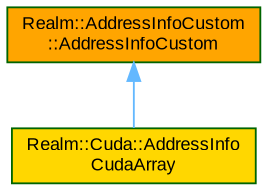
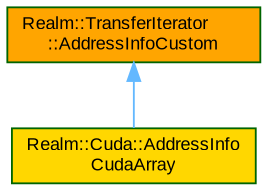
(134, 35) -> (134, 35)
